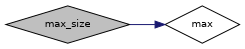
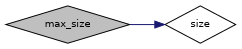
(202, 25) -> (200, 25)
